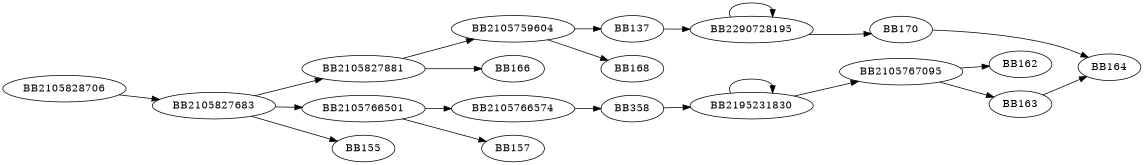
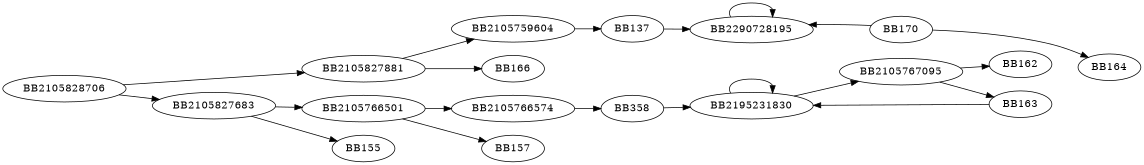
(836, 34) -> (844, 25)
(632, 69) -> none
(1061, 87) -> (905, 105)
(285, 88) -> (210, 79)
